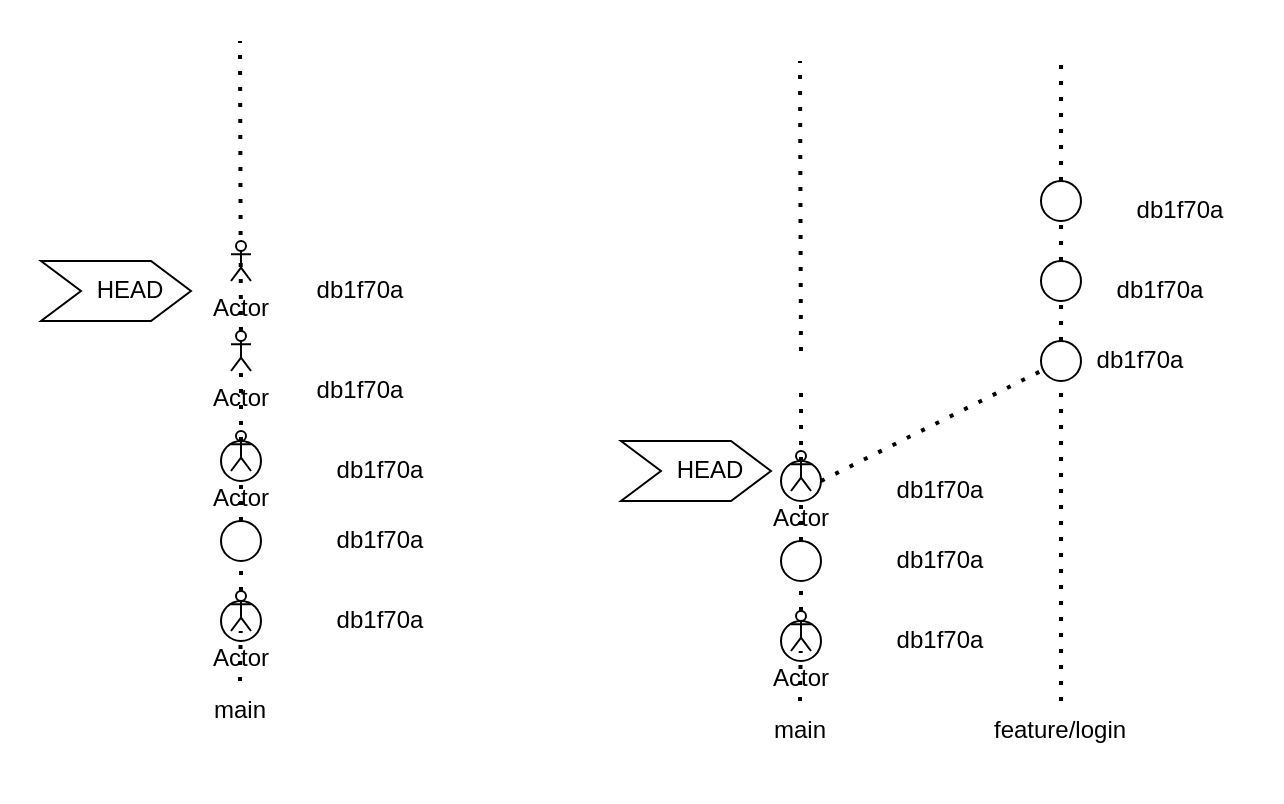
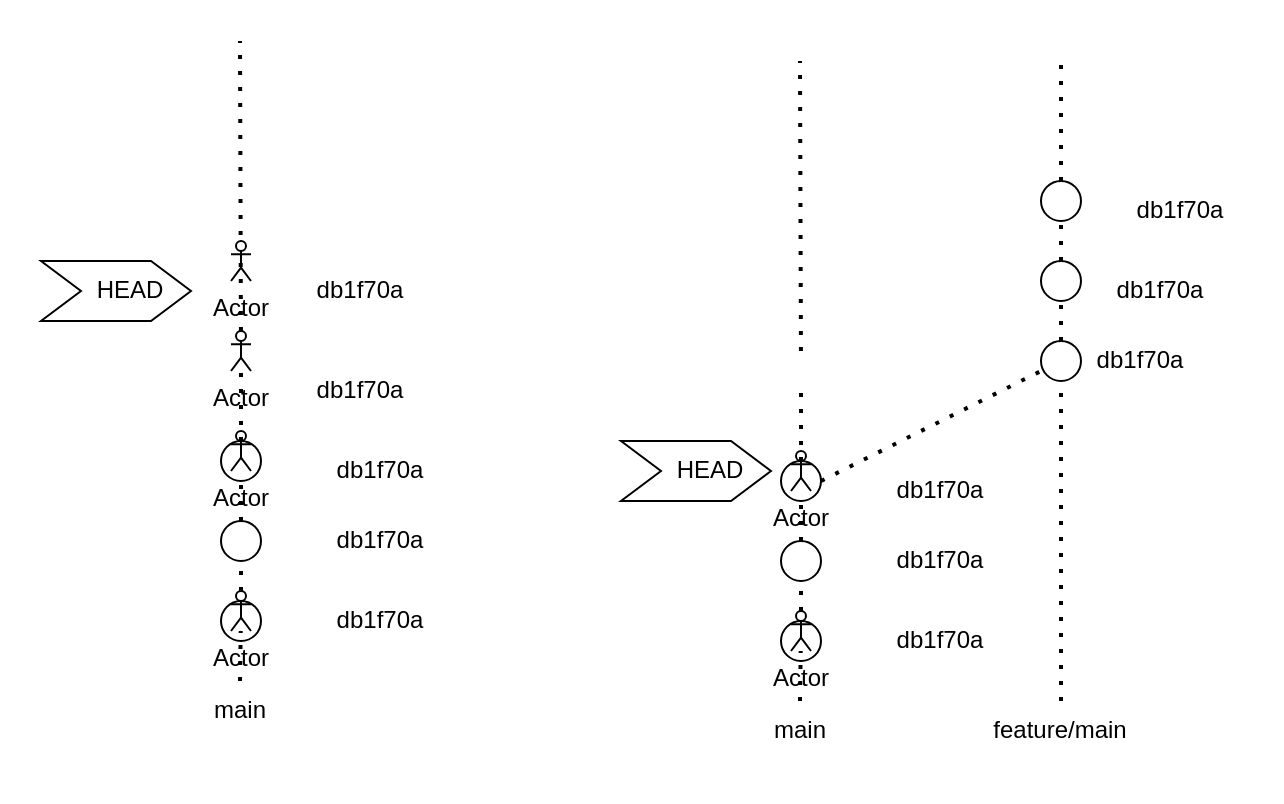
(1061, 731) -> (1061, 731)
